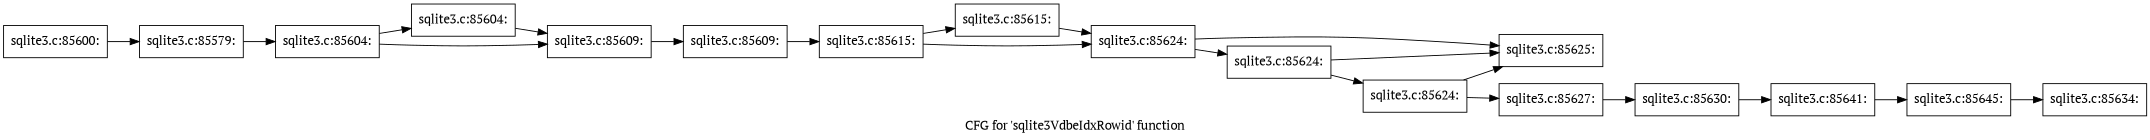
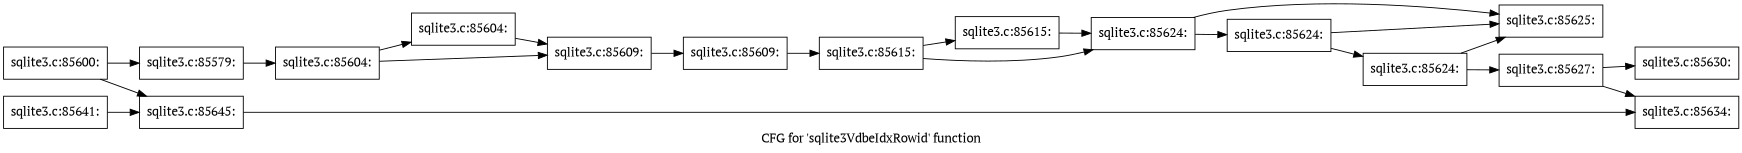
none -> (119, 86)
none -> (1614, 90)
(1750, 100) -> none
